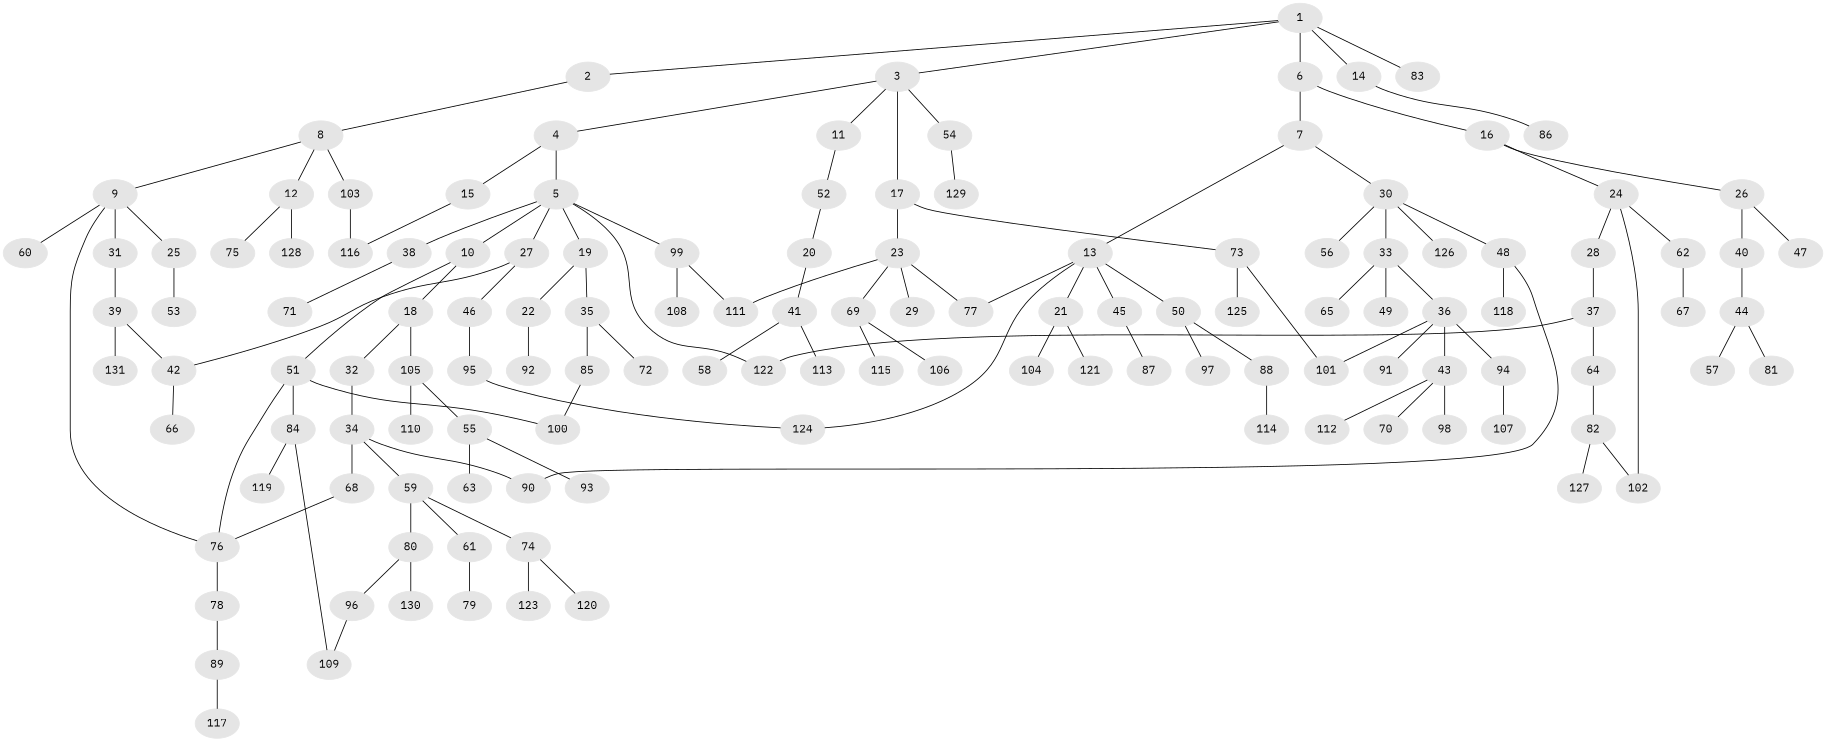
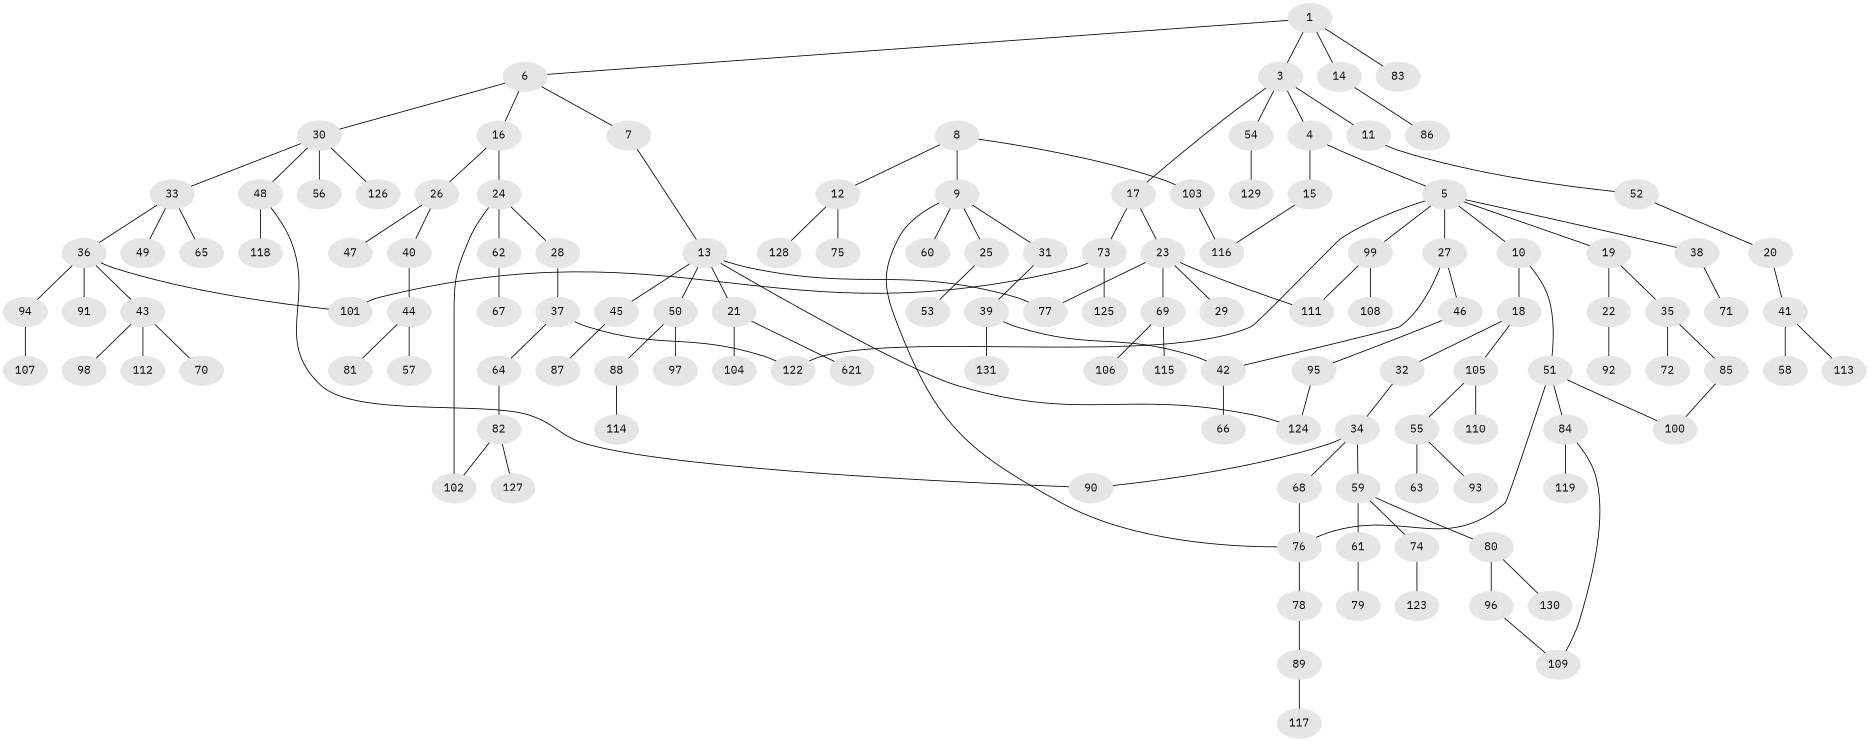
(588, 77) -> none
(1343, 165) -> (422, 106)
(1090, 371) -> (852, 371)
(587, 606) -> none
